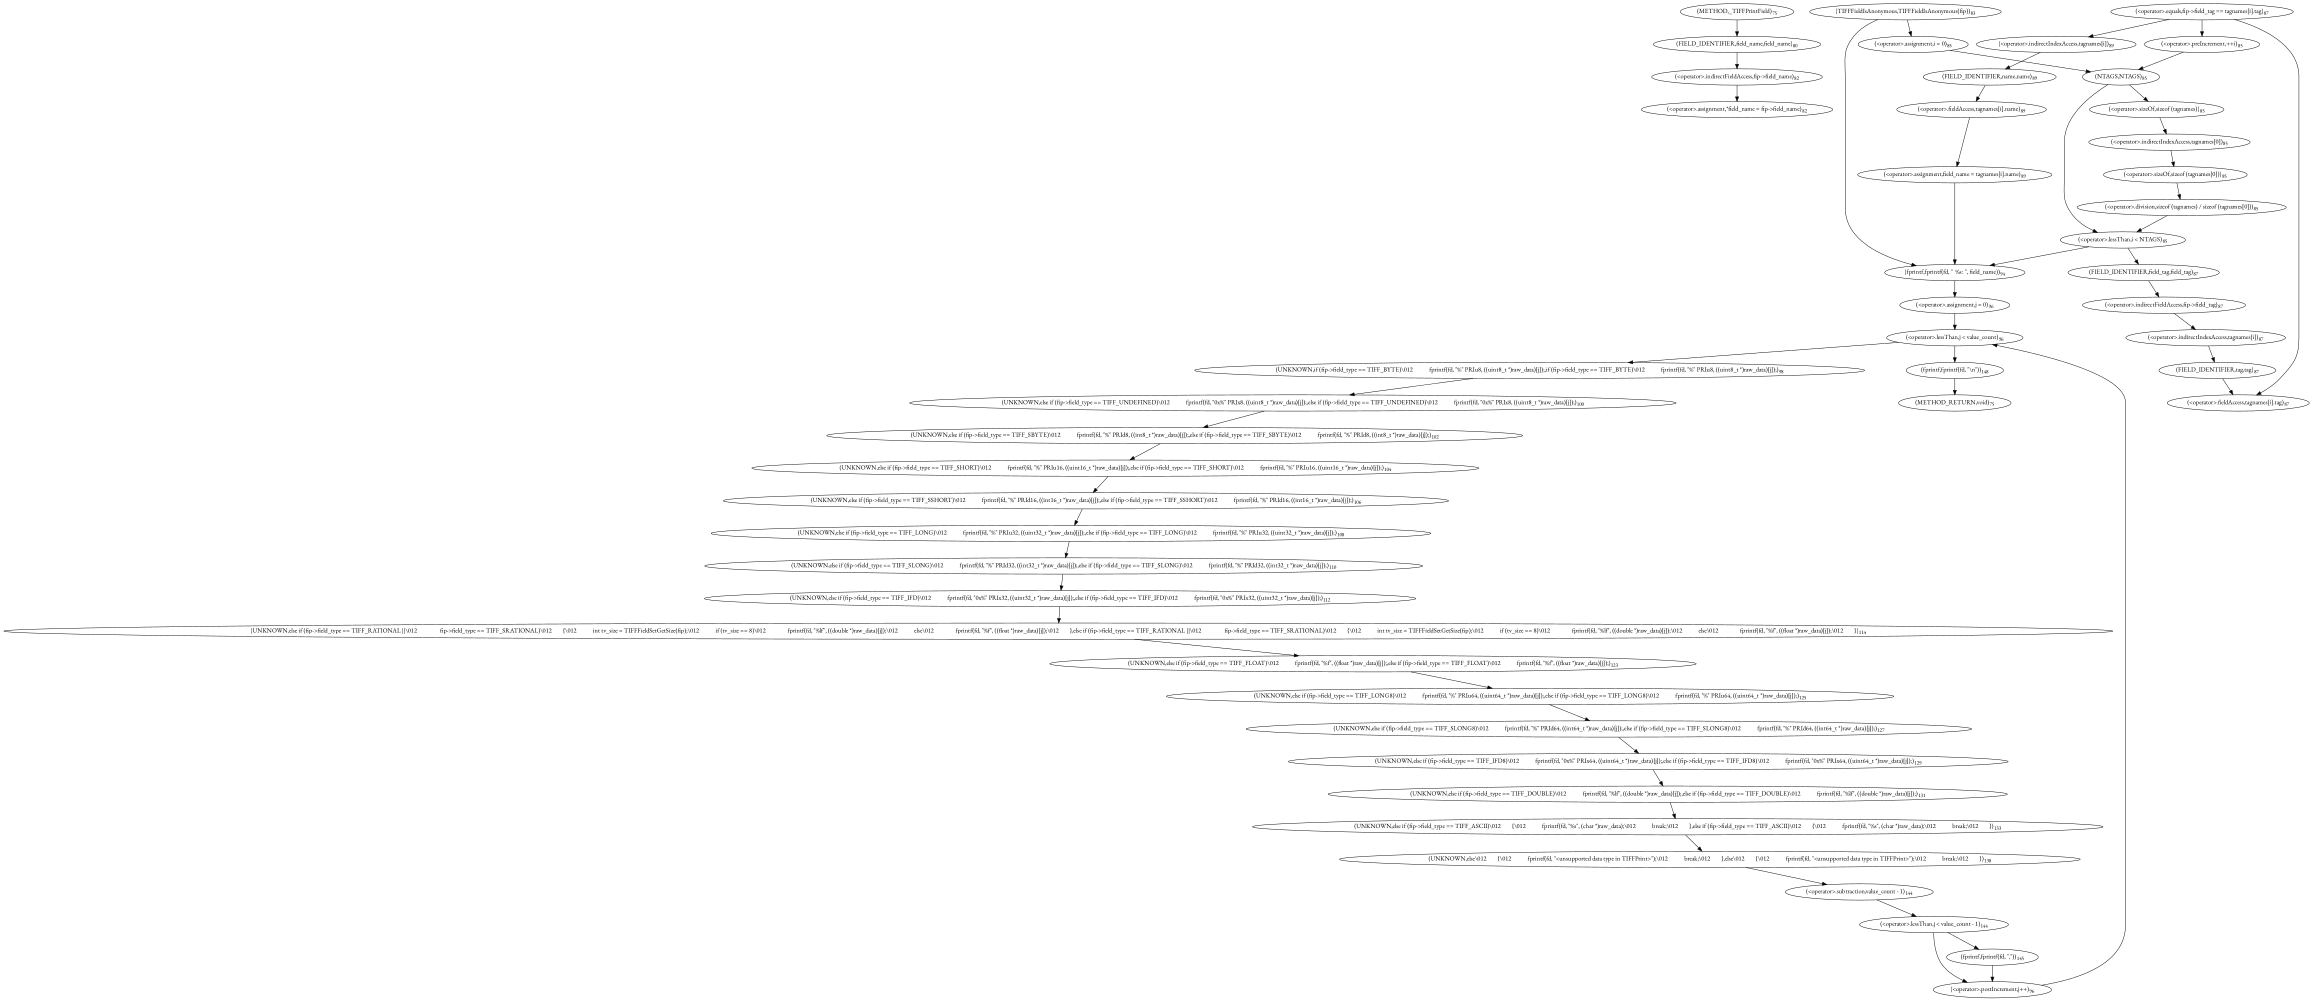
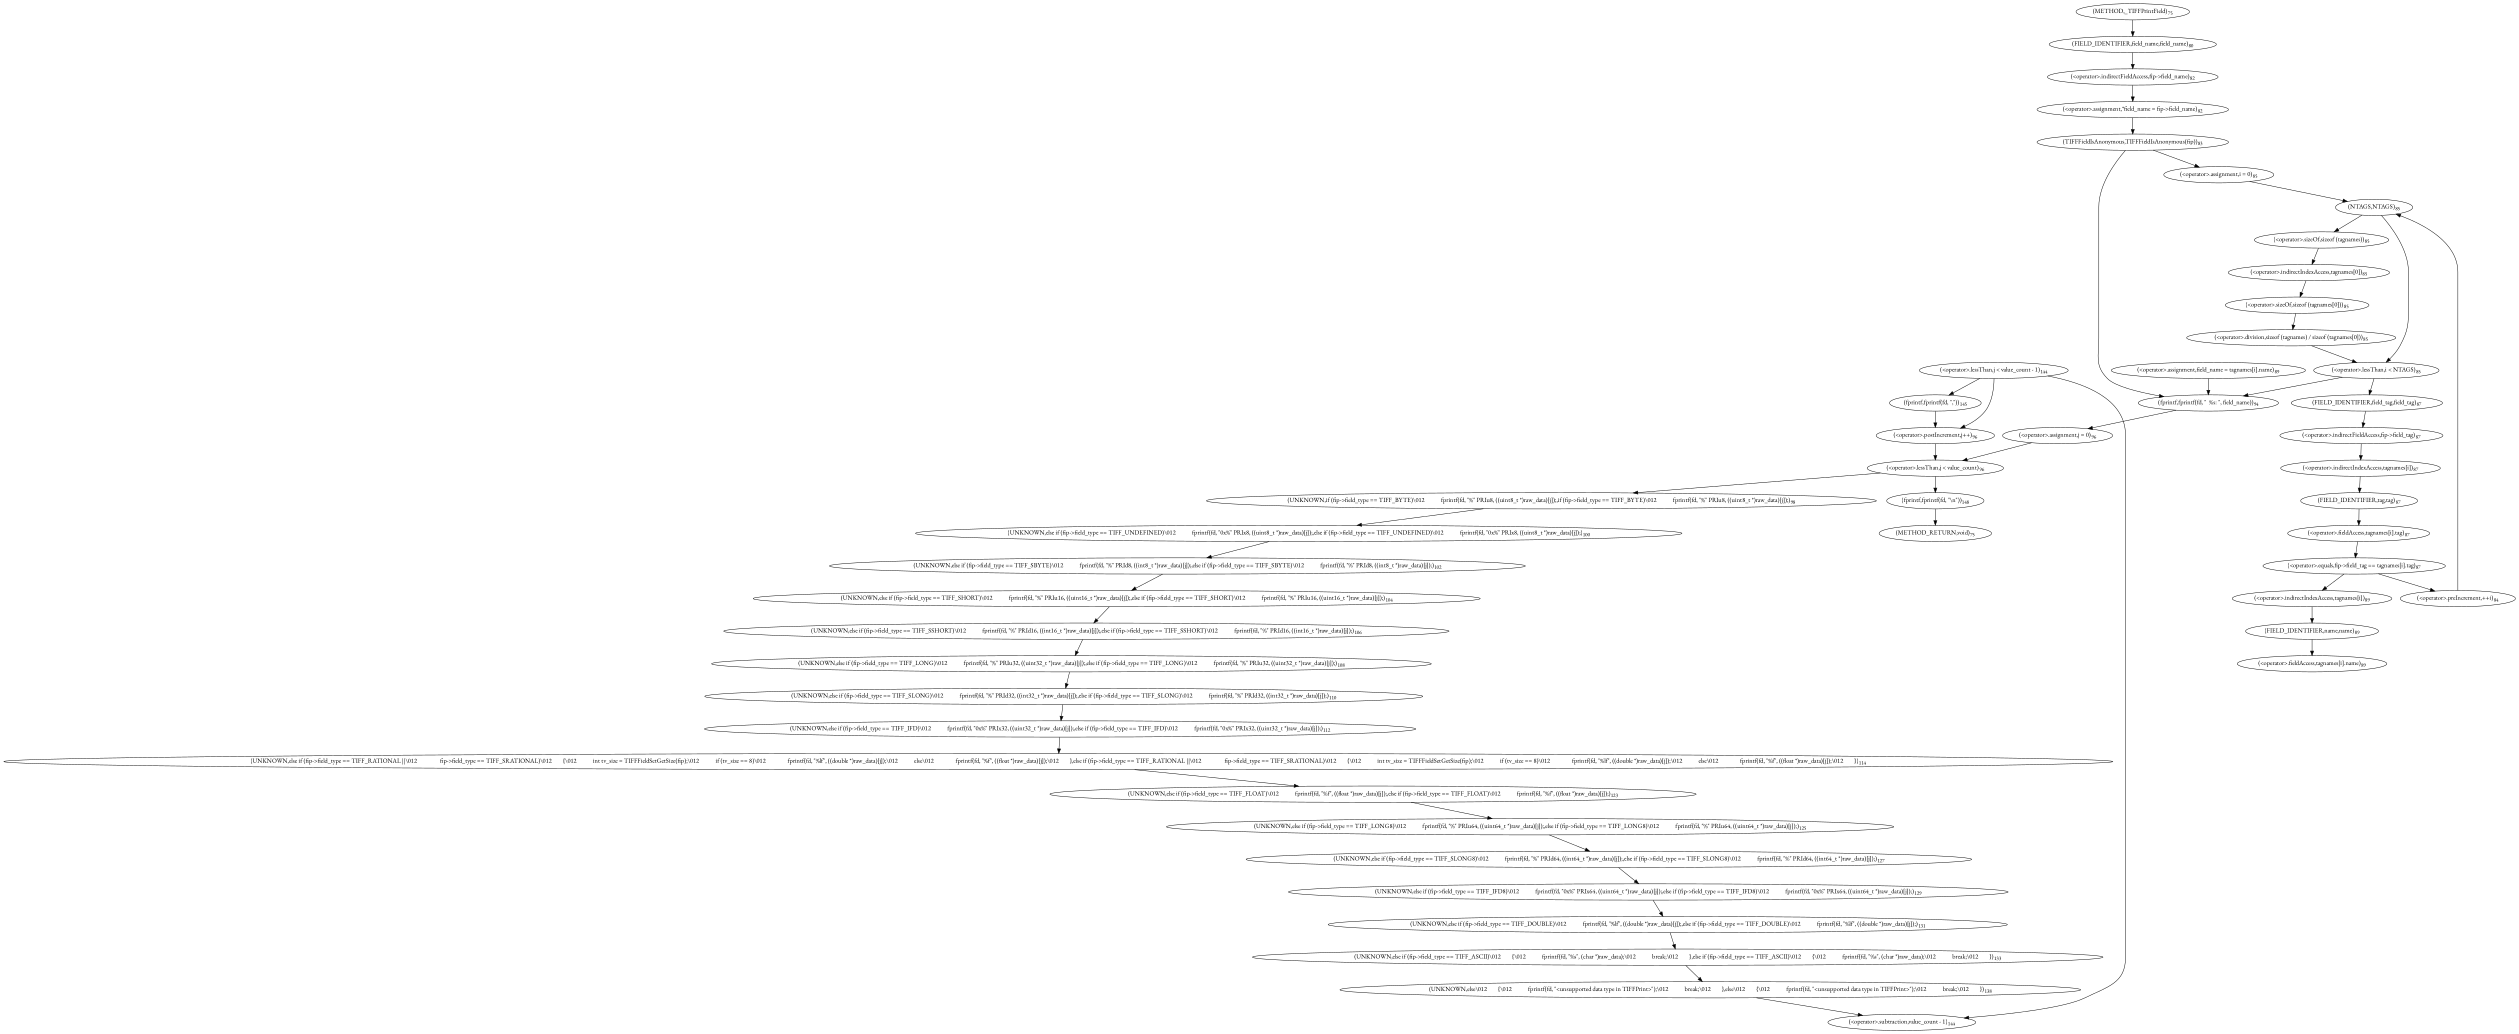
(2240, 44) -> (2496, 598)
none -> (2133, 124)
(1964, 140) -> none
(2299, 196) -> (2357, 547)
(1894, 907) -> (2126, 733)
